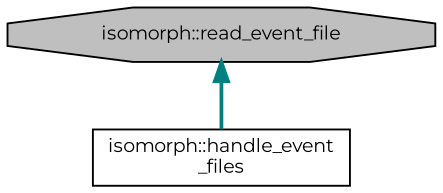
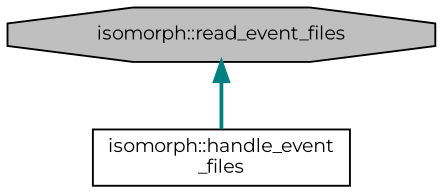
(221, 35) -> (221, 35)
